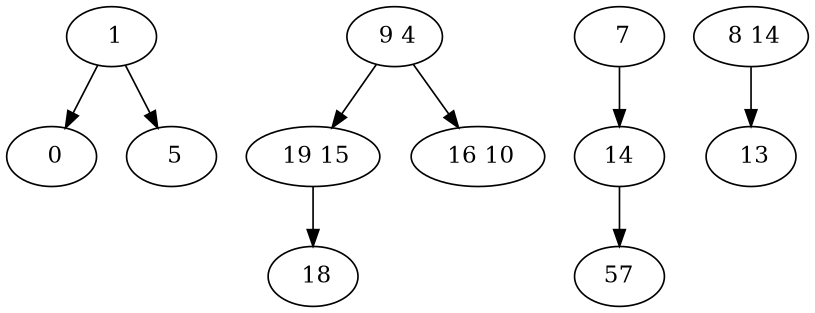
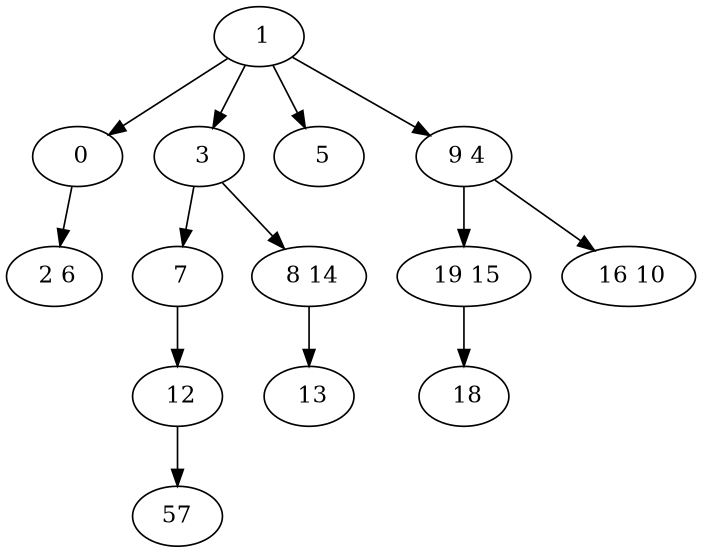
none -> (354, 92)
none -> (199, 157)
(619, 157) -> (178, 396)
none -> (54, 276)
